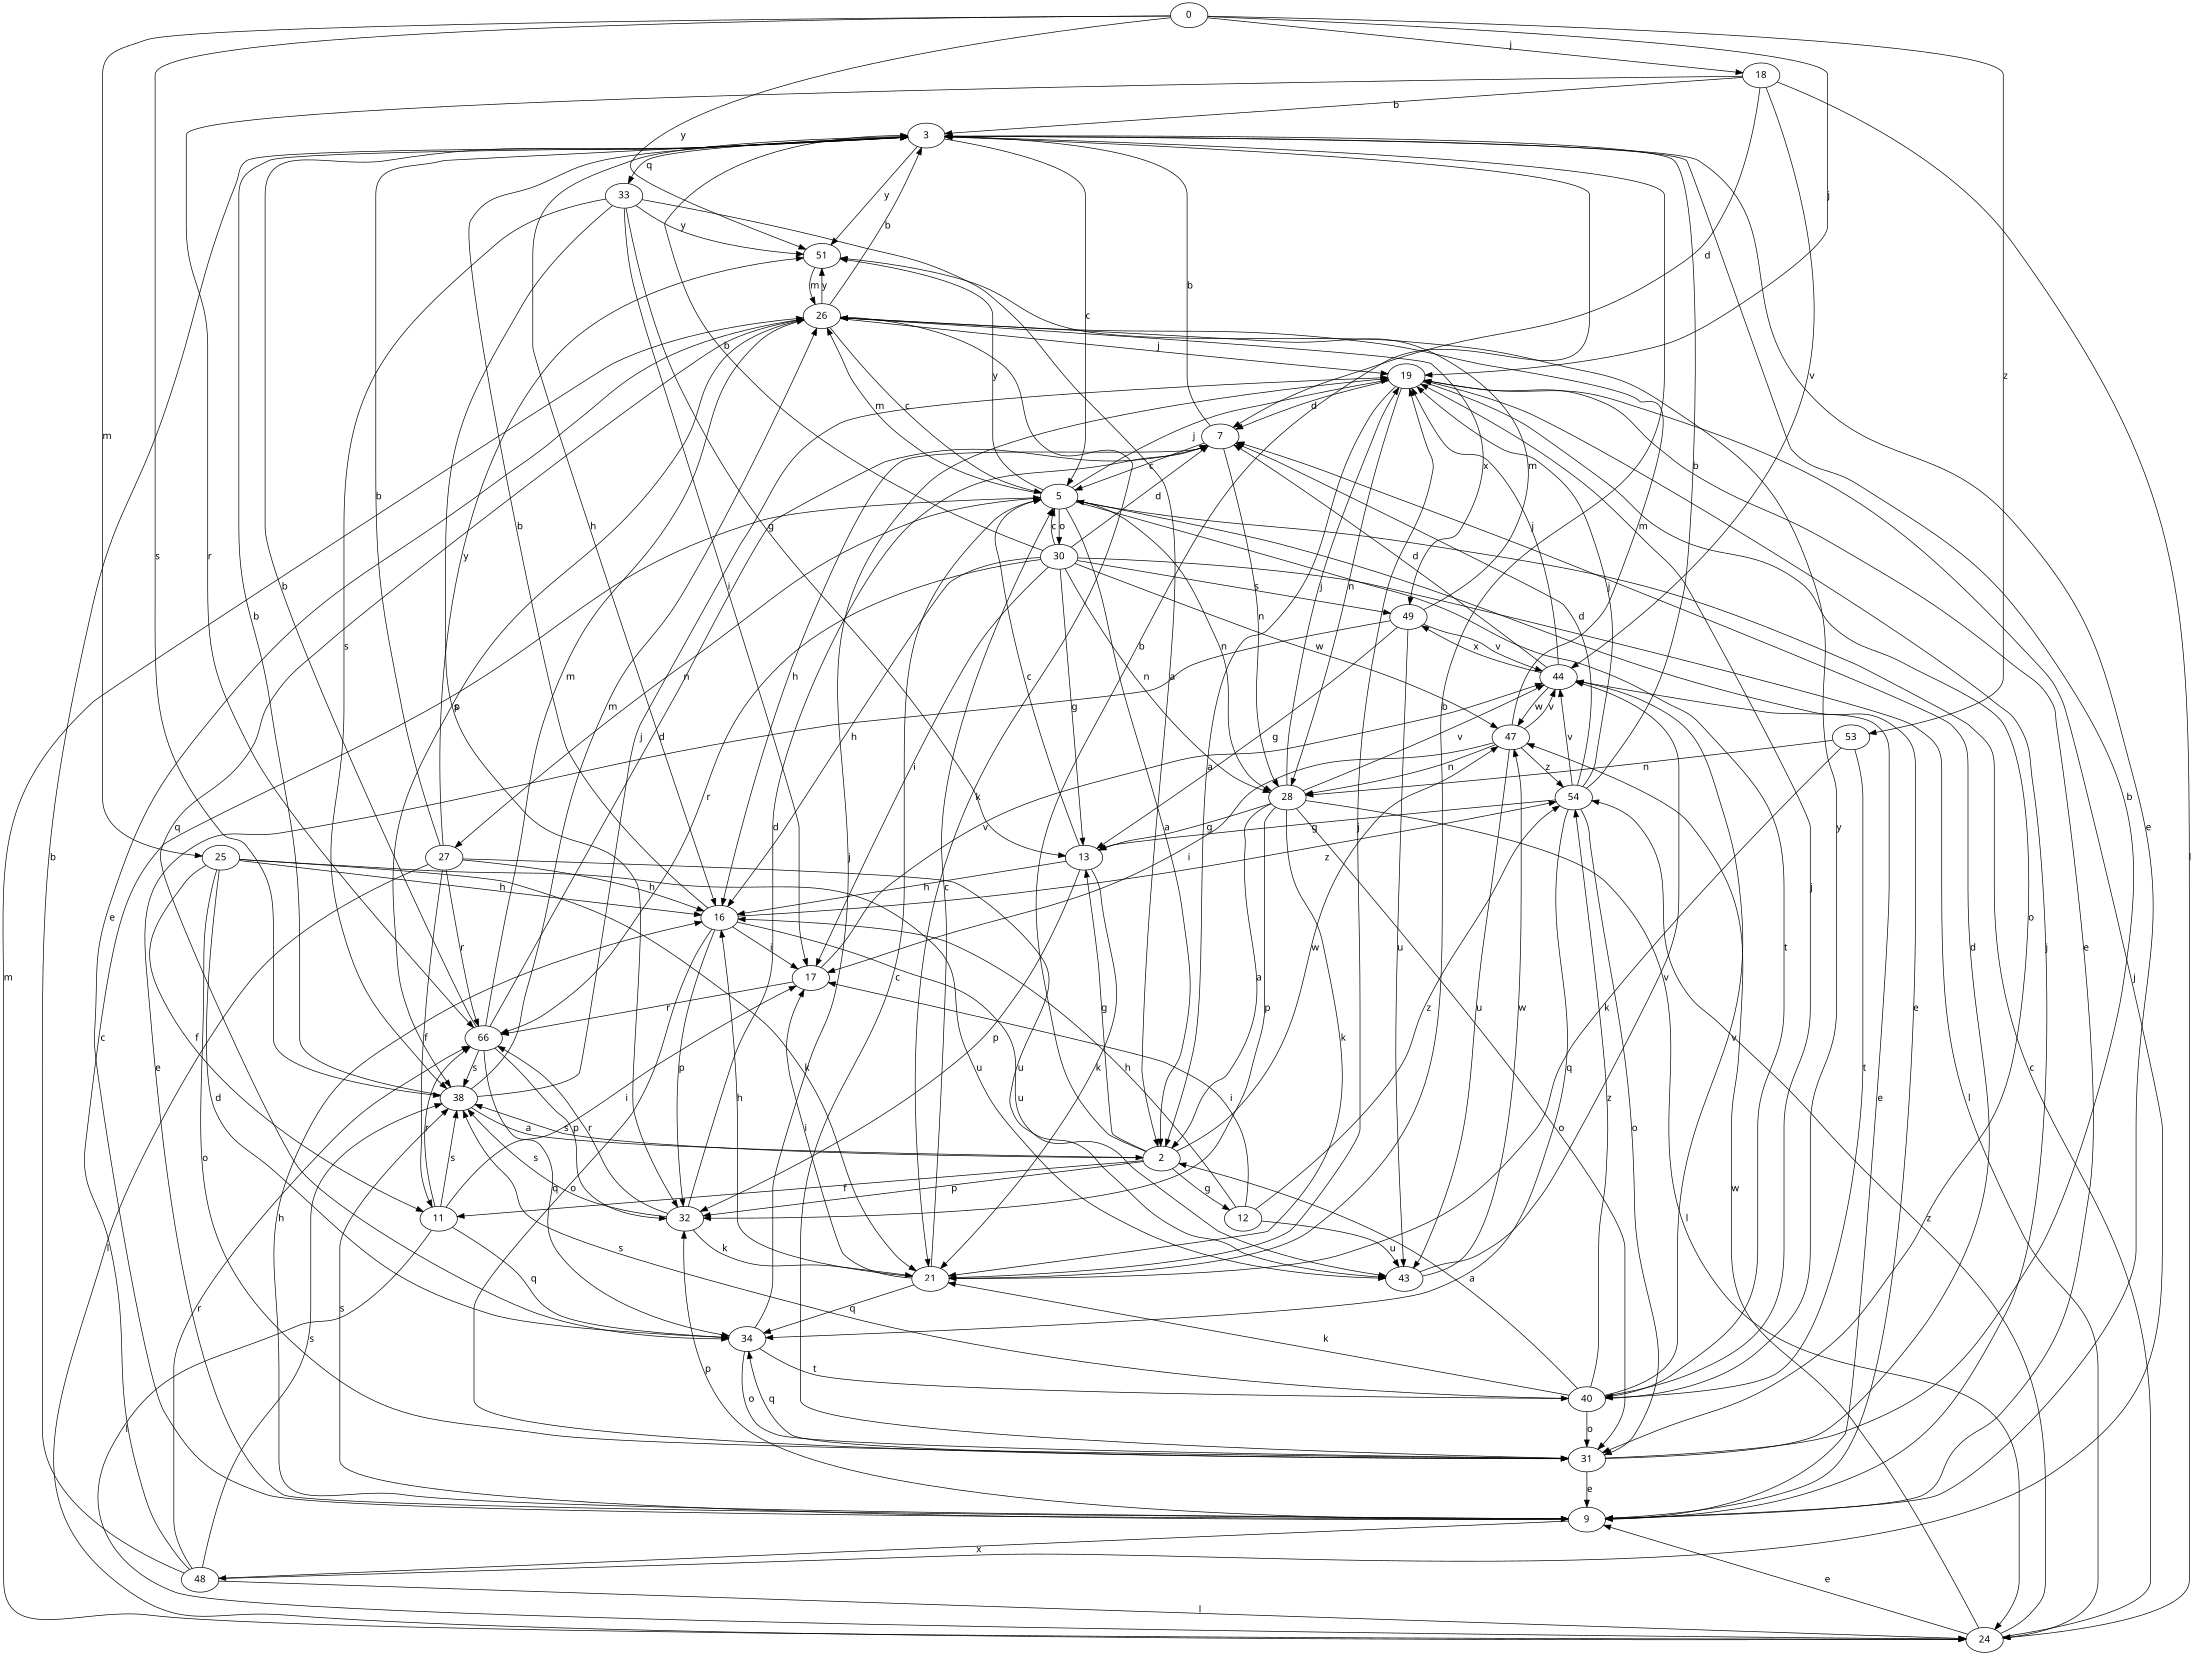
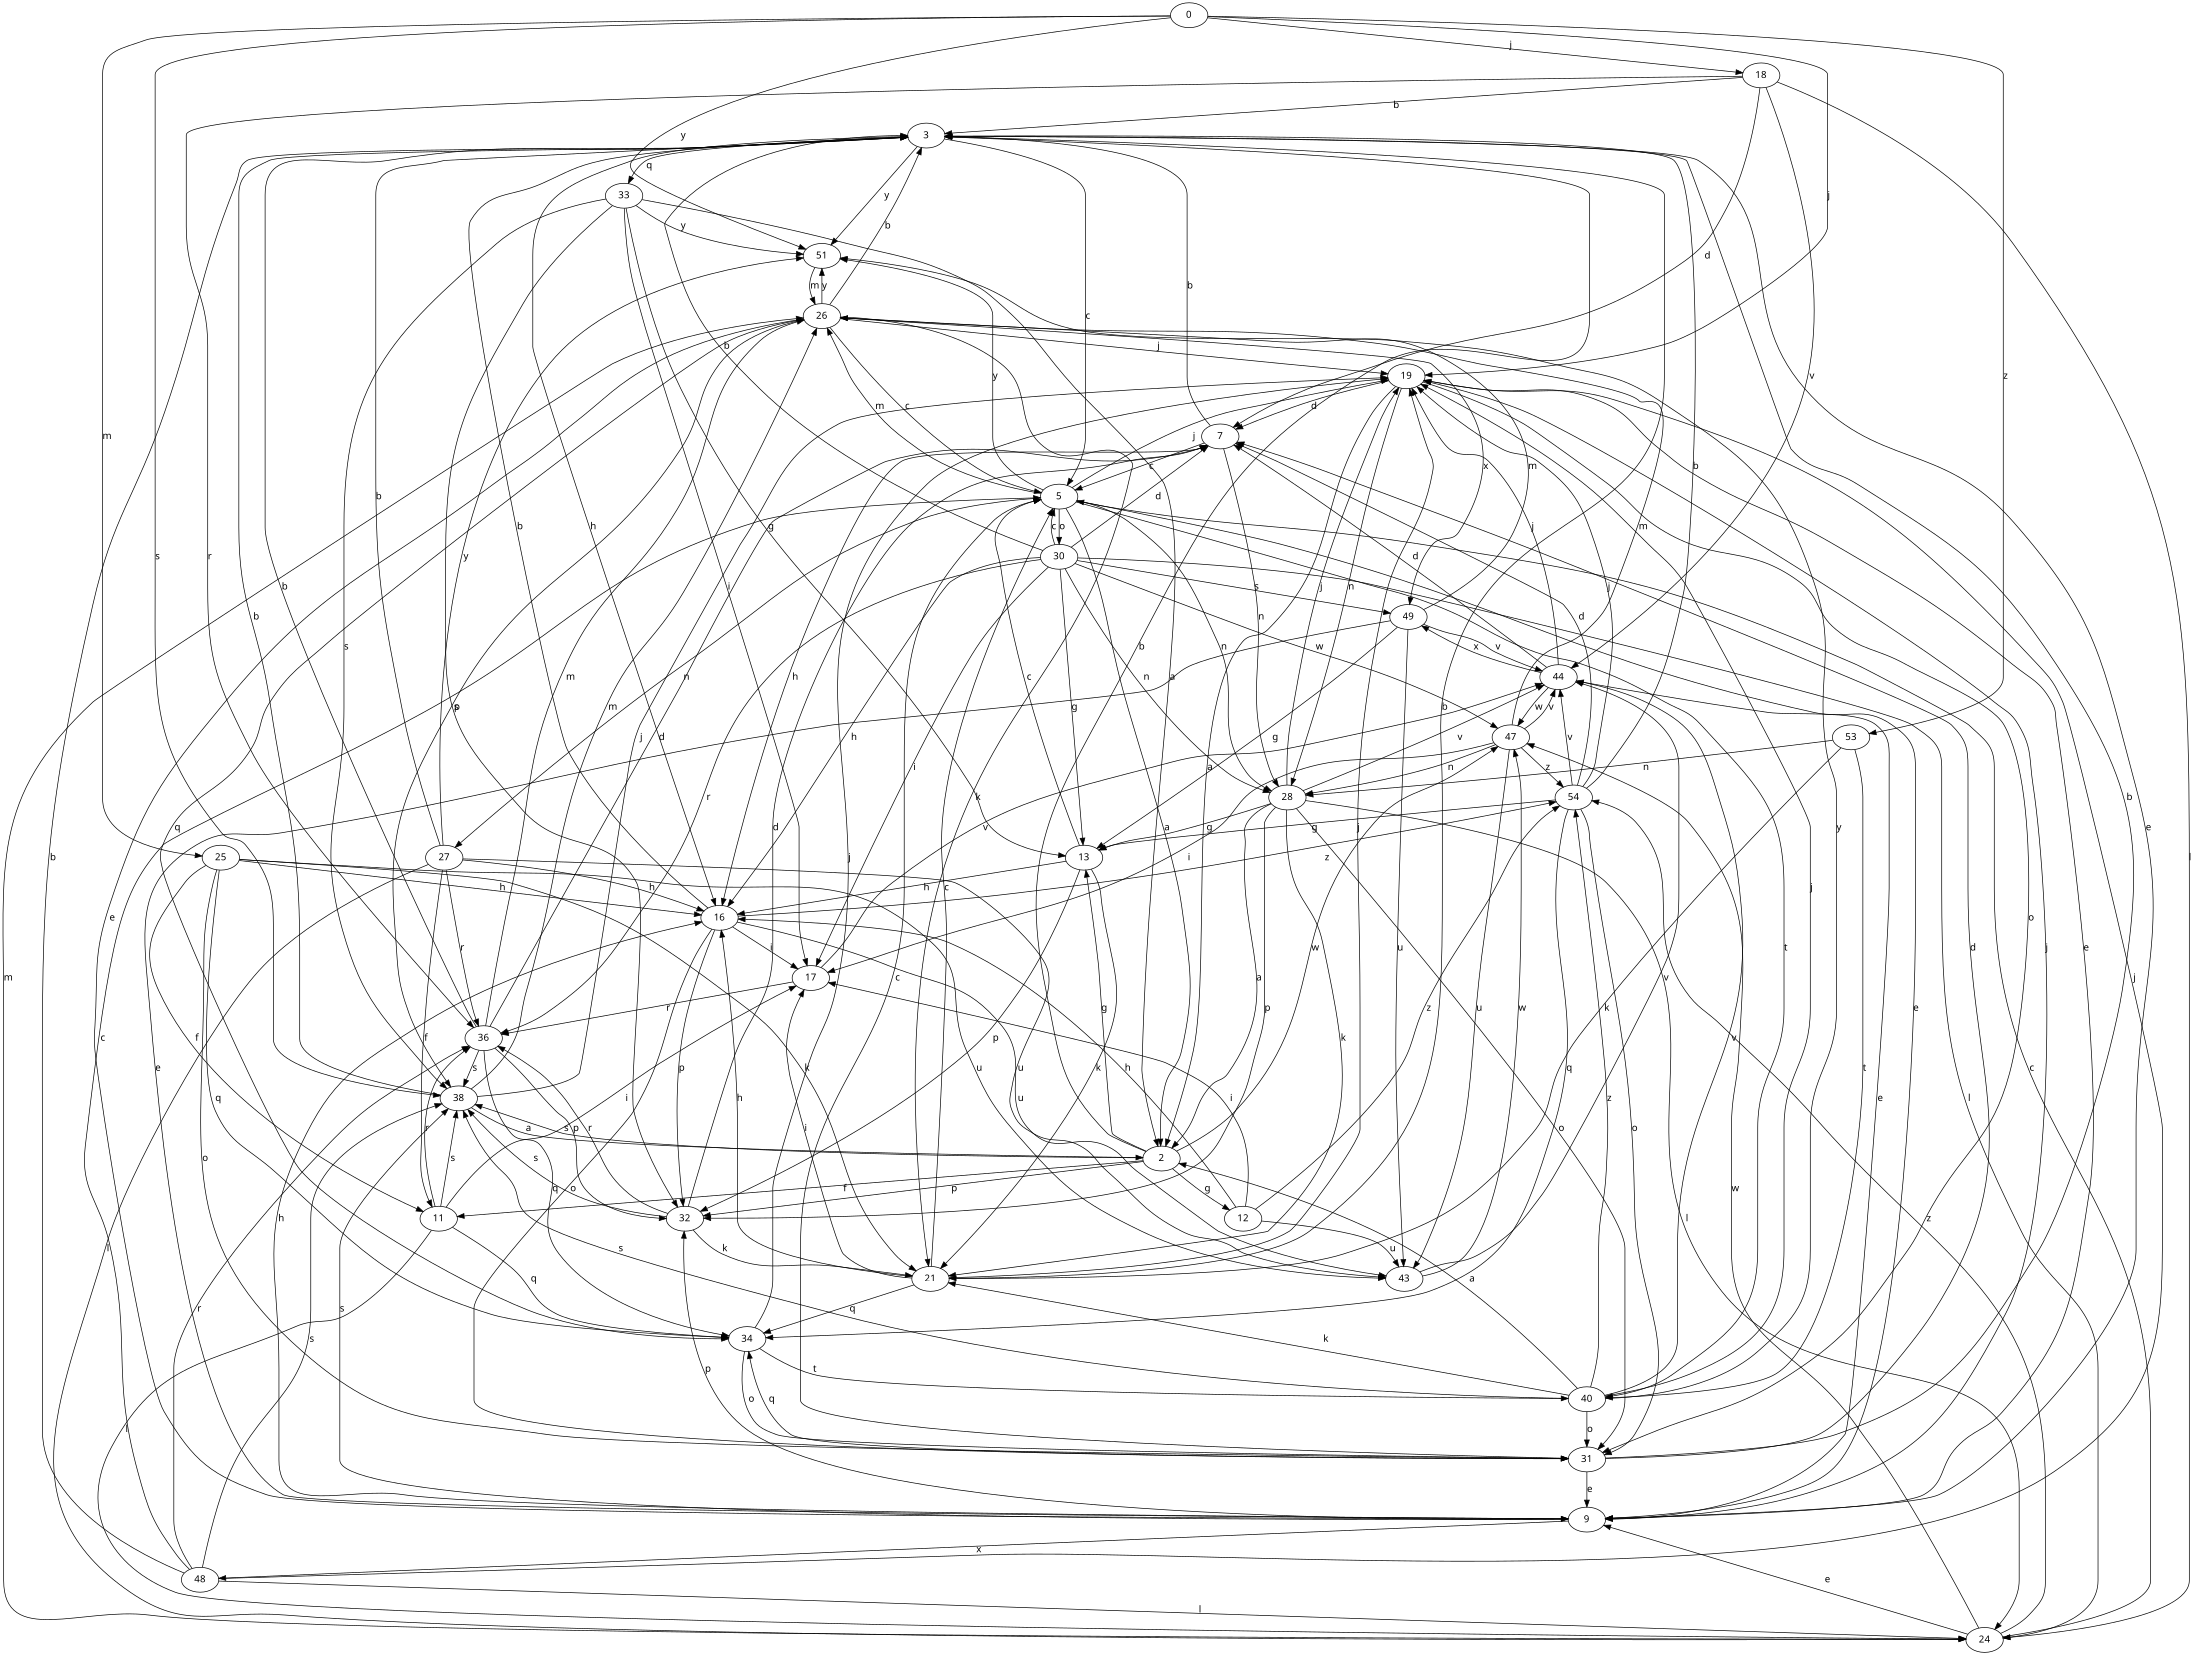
(484, 1038) -> (484, 1038)
(218, 1098) -> (218, 1098)
